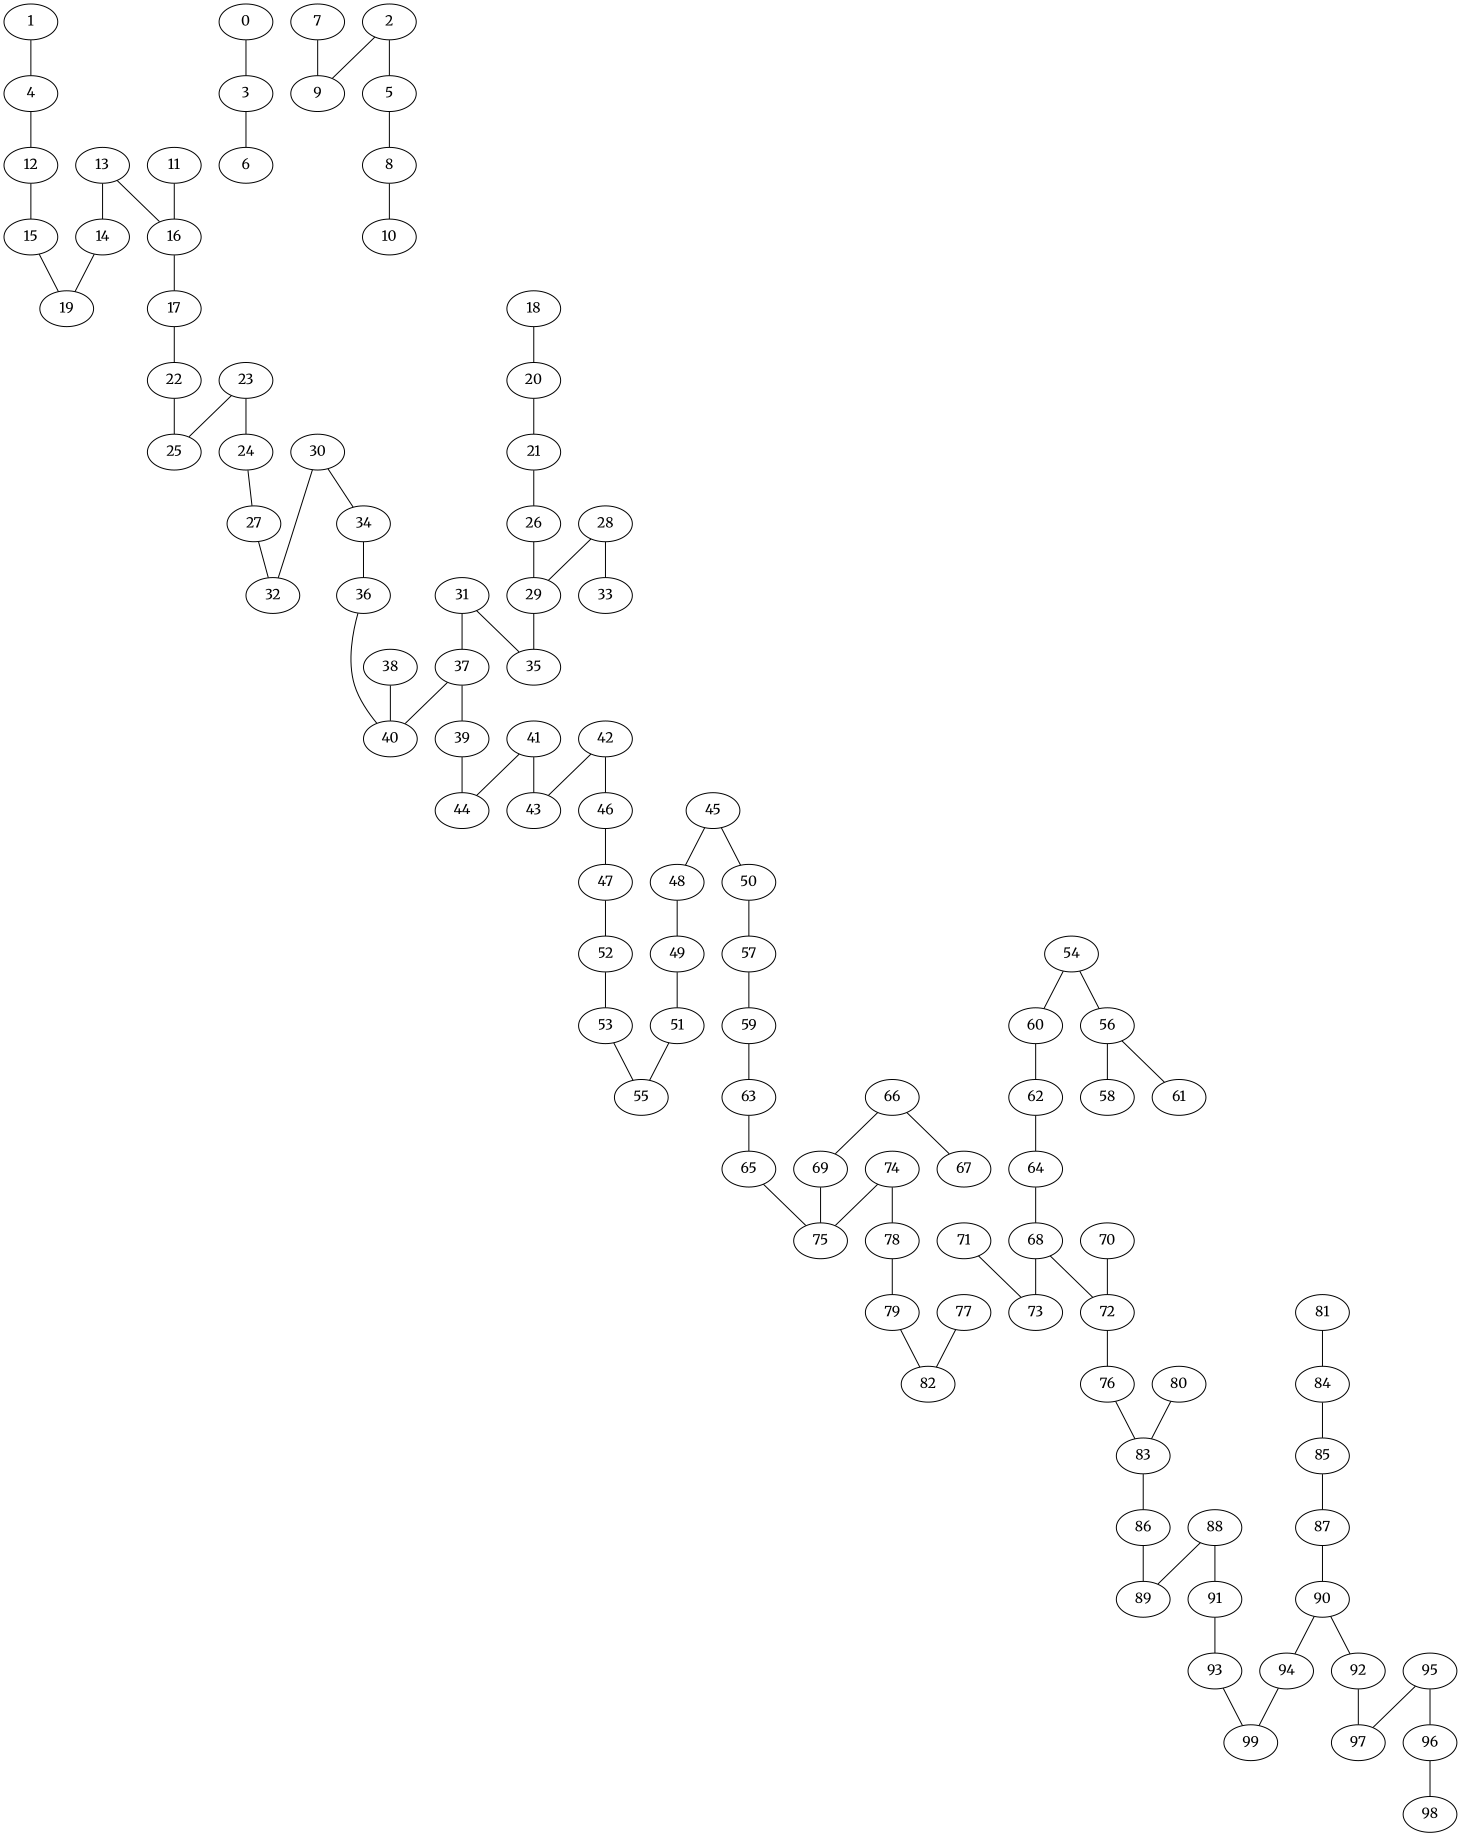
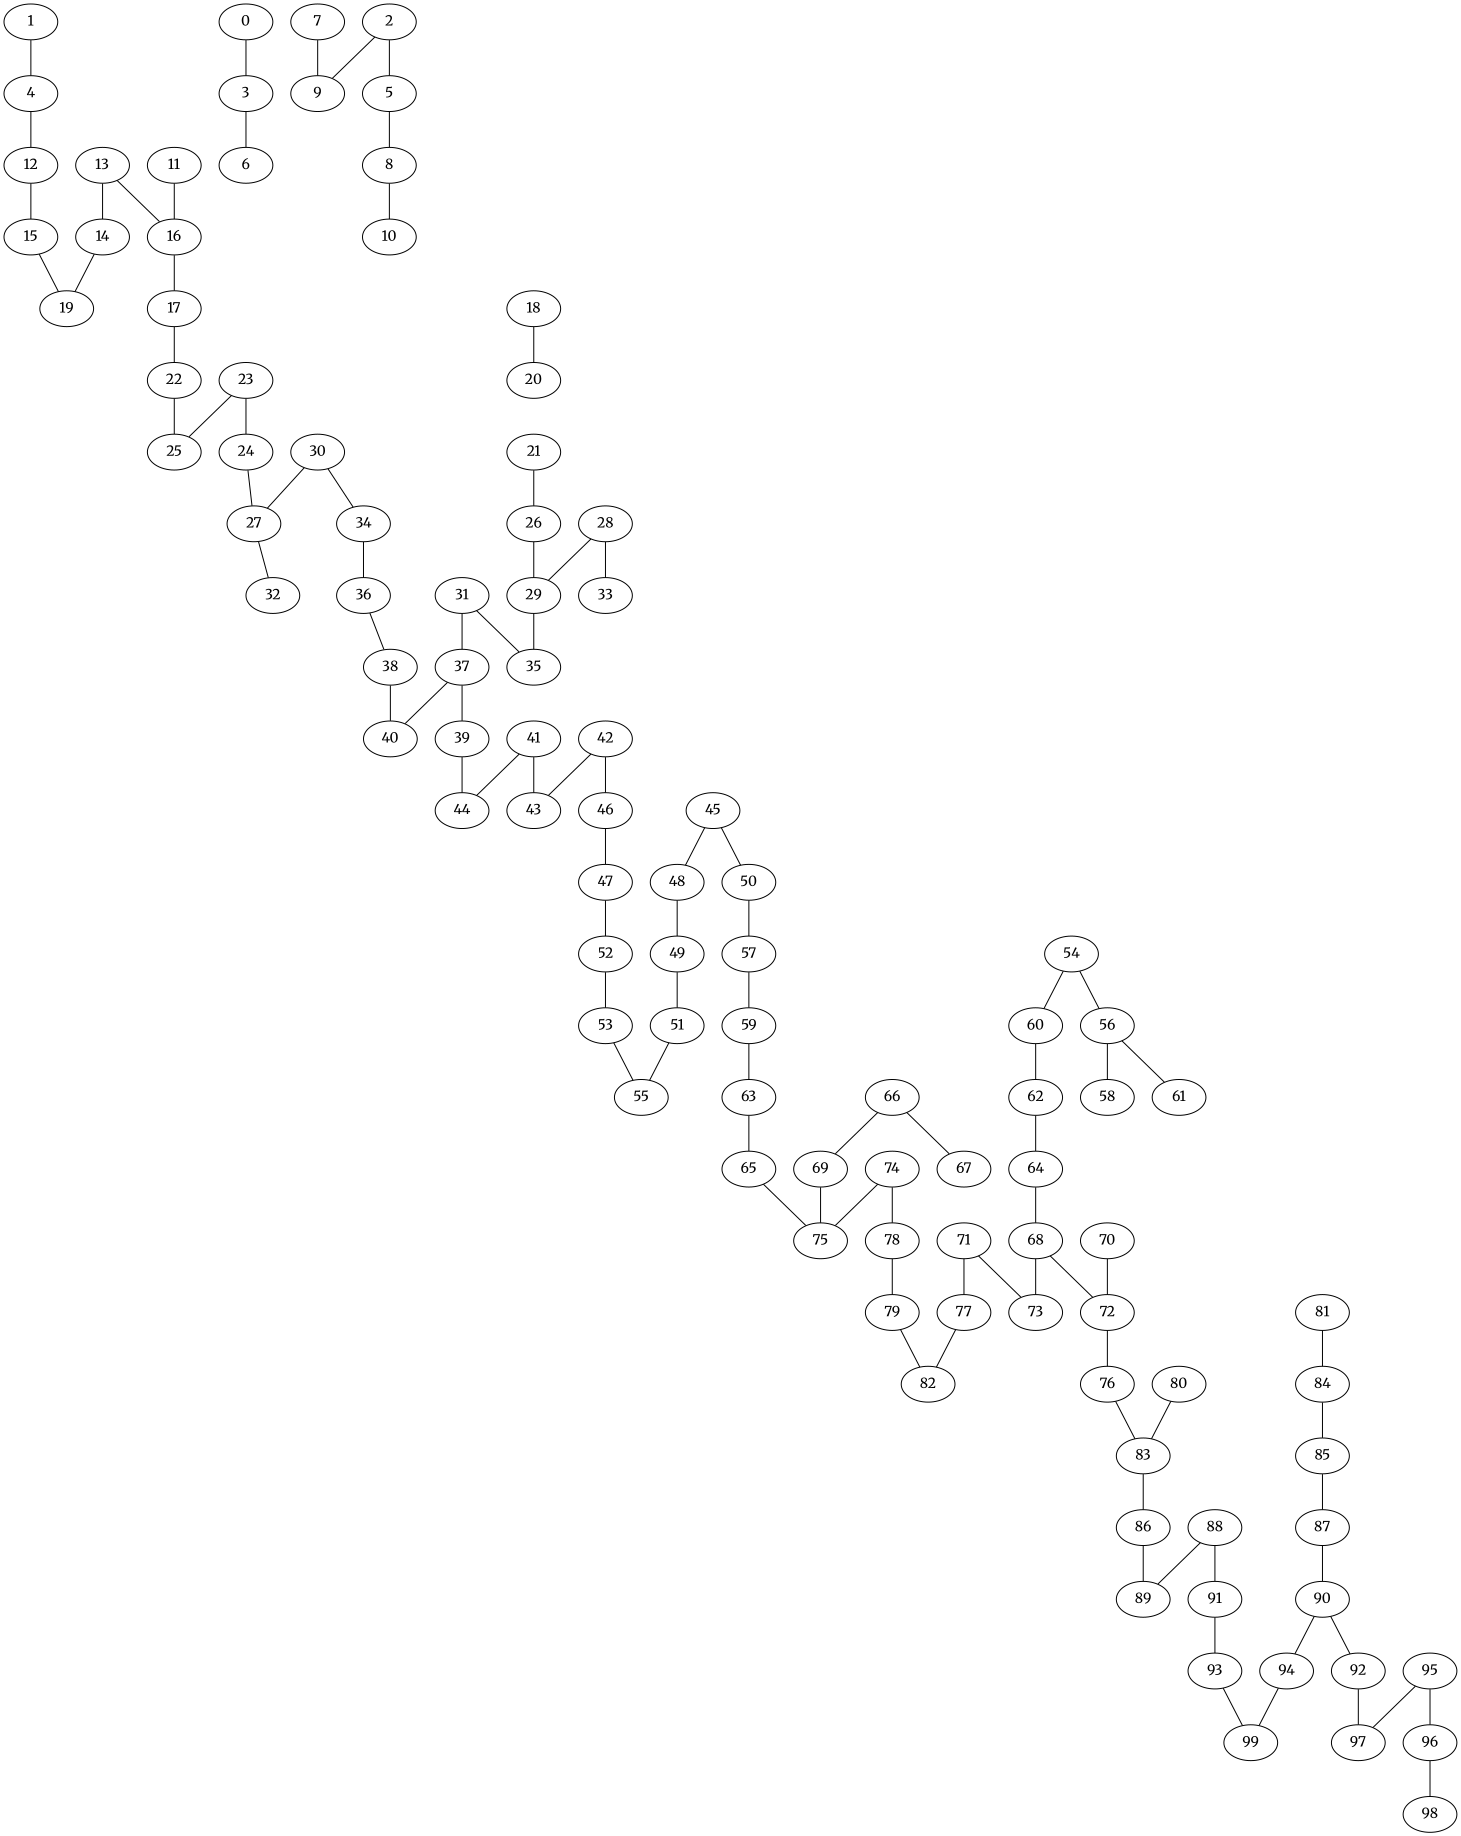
(534, 416) -> none
(295, 524) -> (286, 488)
(352, 671) -> (377, 631)
none -> (964, 1277)
